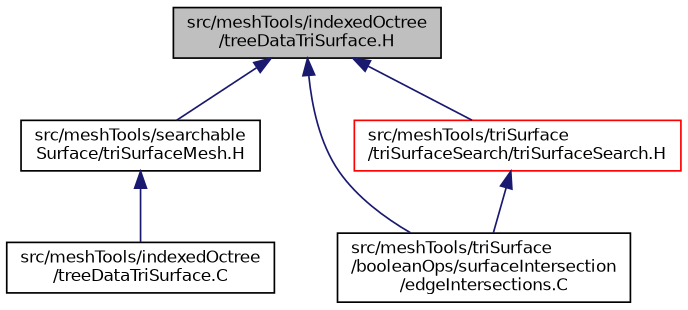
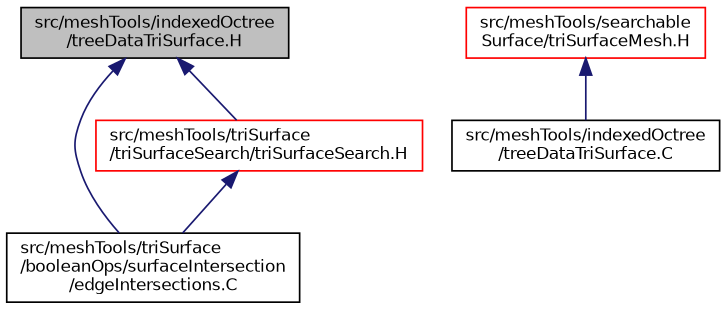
(217, 94) -> none
(141, 146) -> (586, 33)
